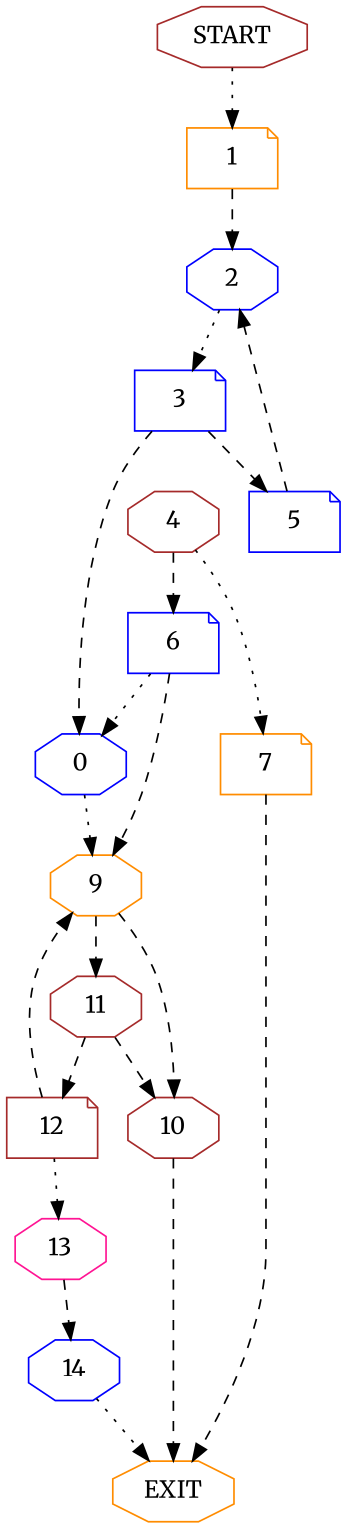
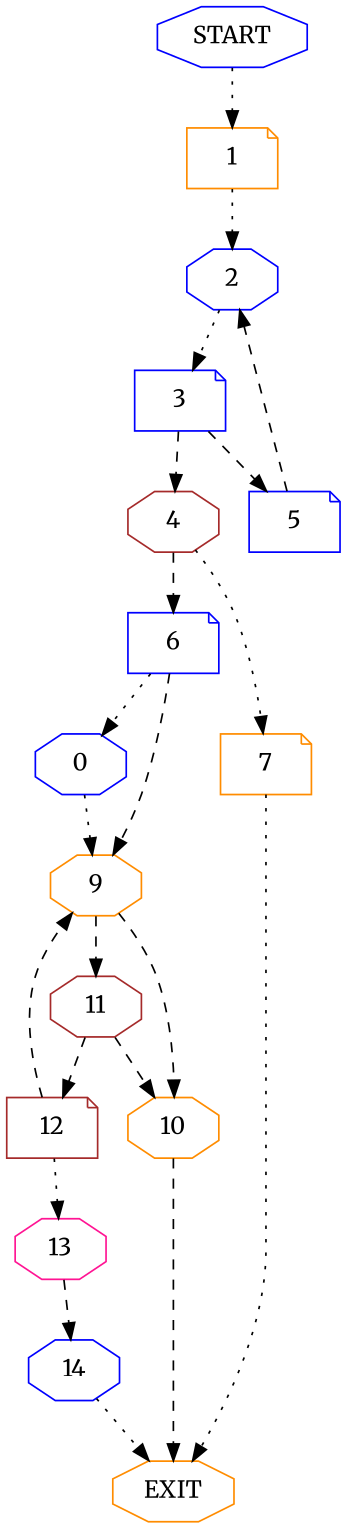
(232, 37) -> (232, 37)
(232, 211) -> (232, 211)
(92, 567) -> (177, 453)
(266, 1127) -> (266, 1127)
(173, 1128) -> (173, 1128)
